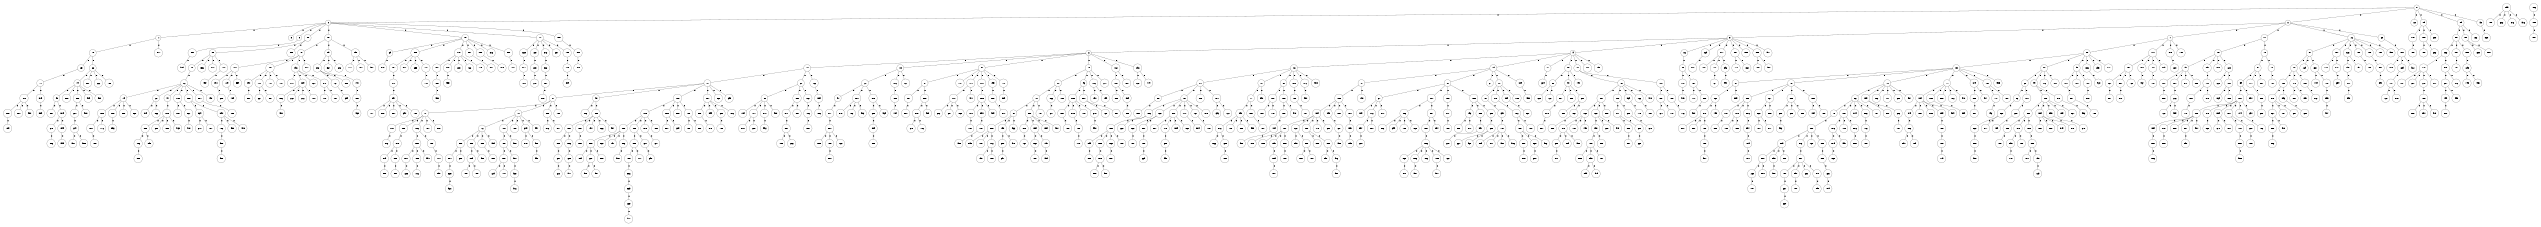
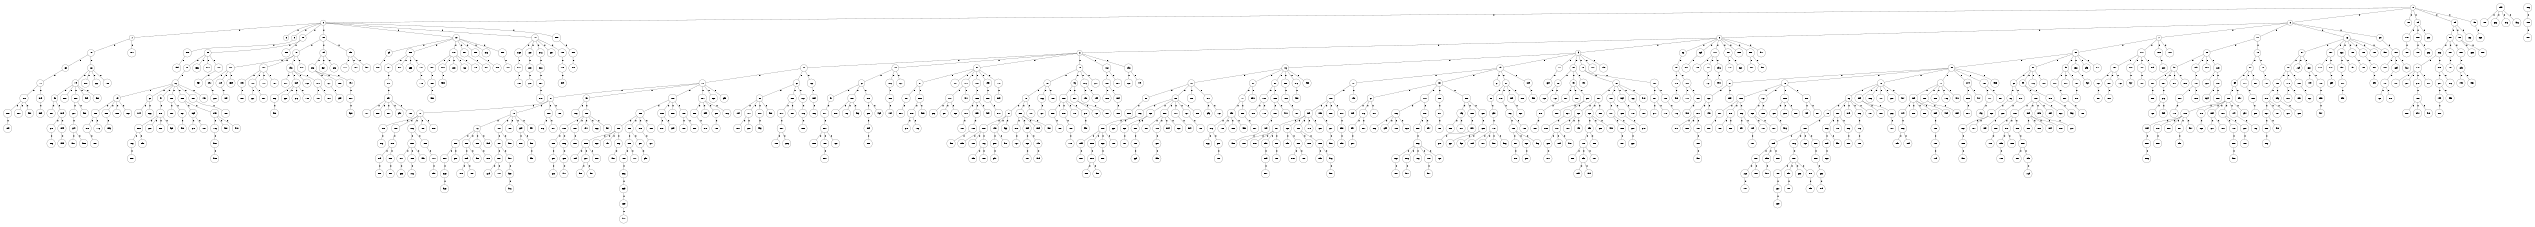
(1748, 136) -> (1747, 121)
